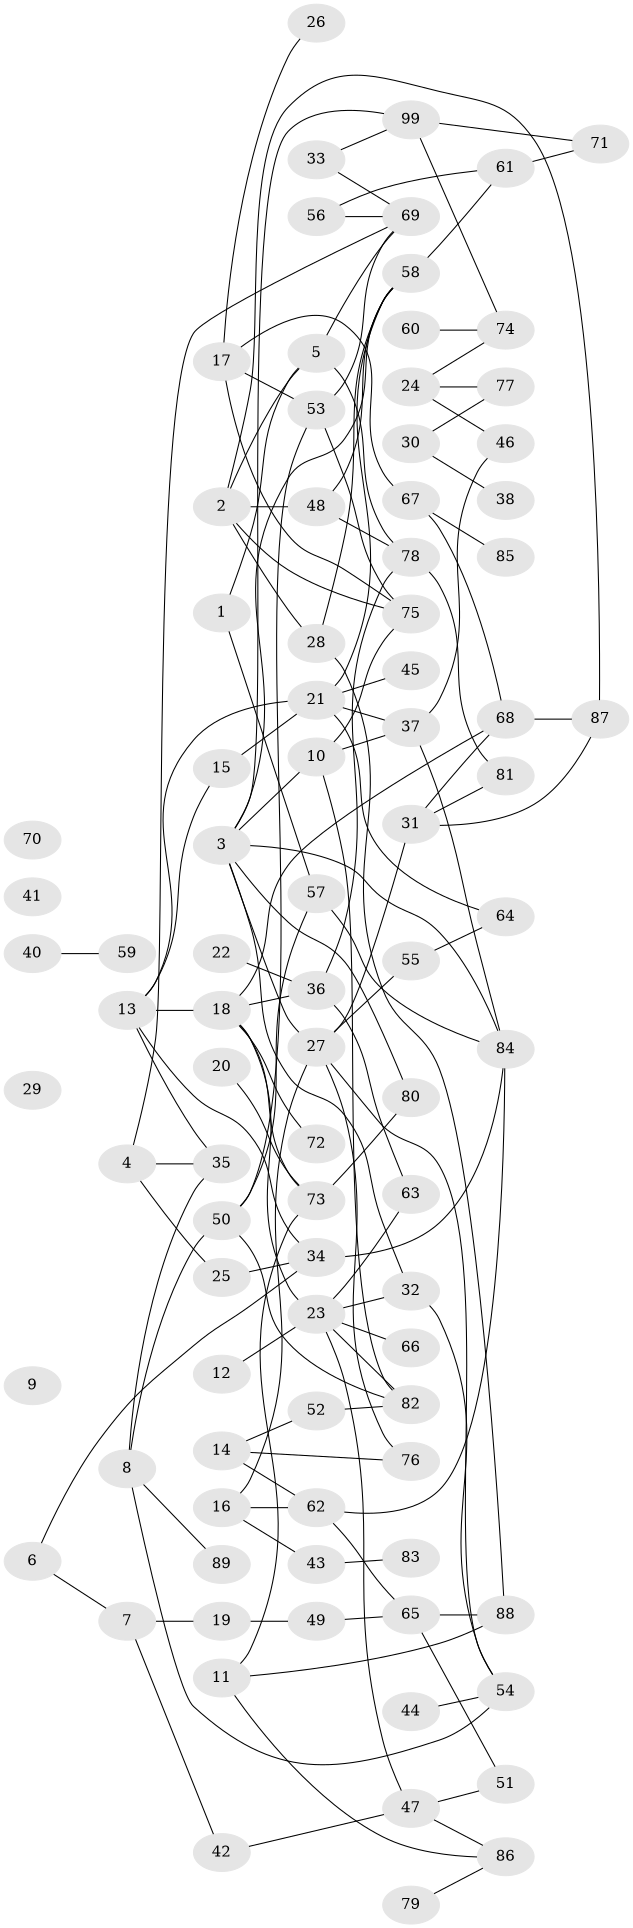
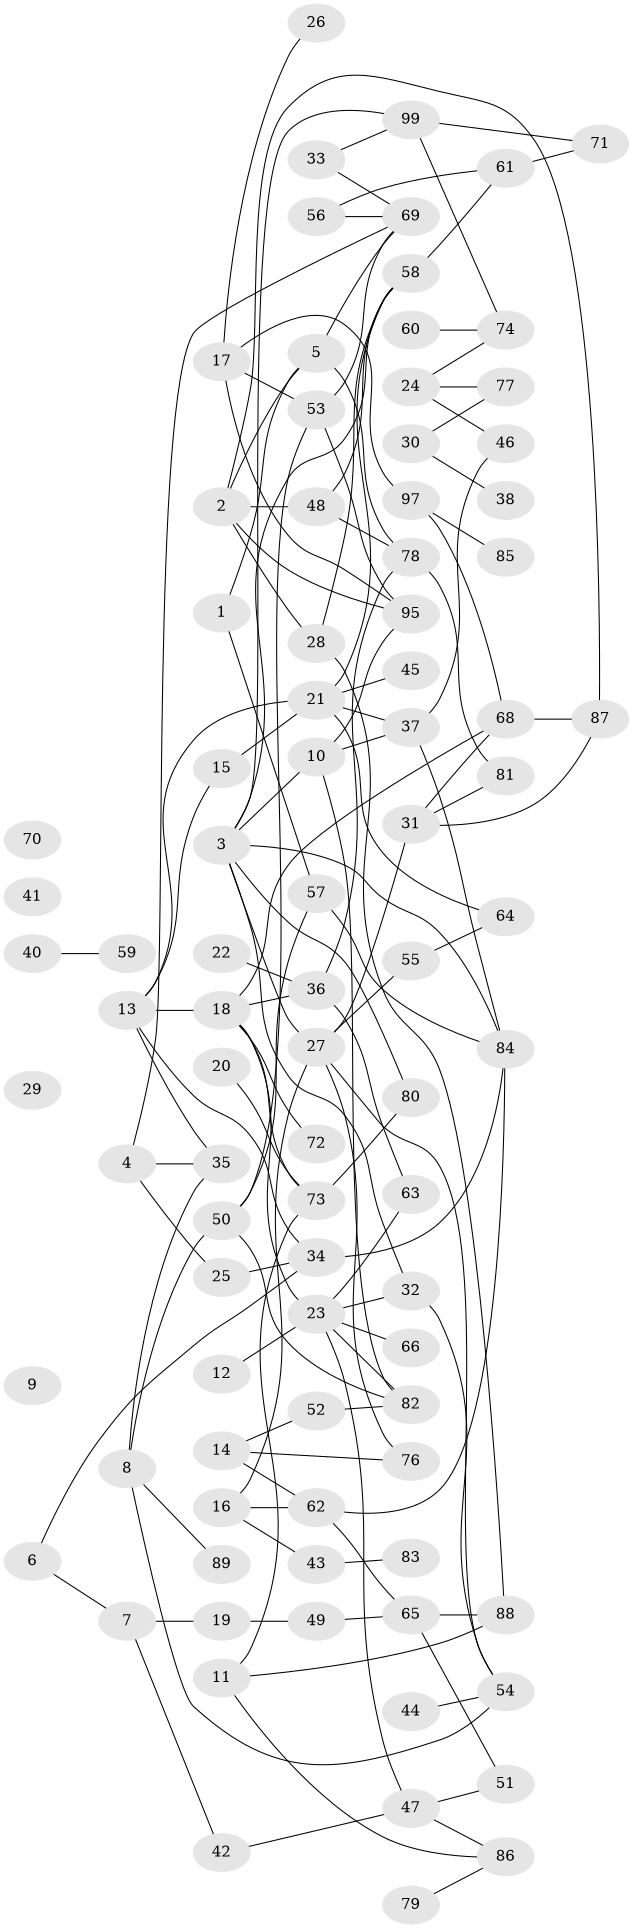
(411, 500) -> (411, 500)
(411, 614) -> (411, 614)
